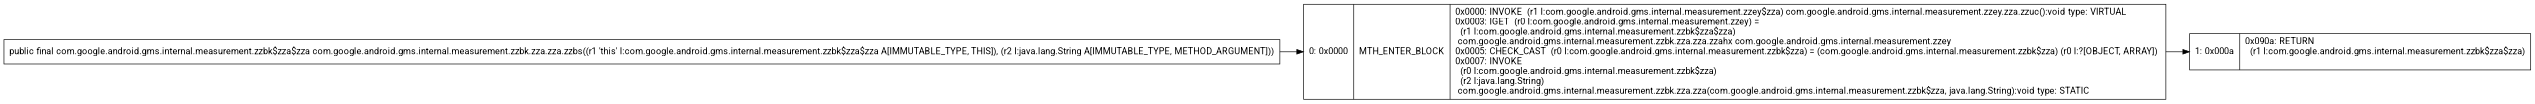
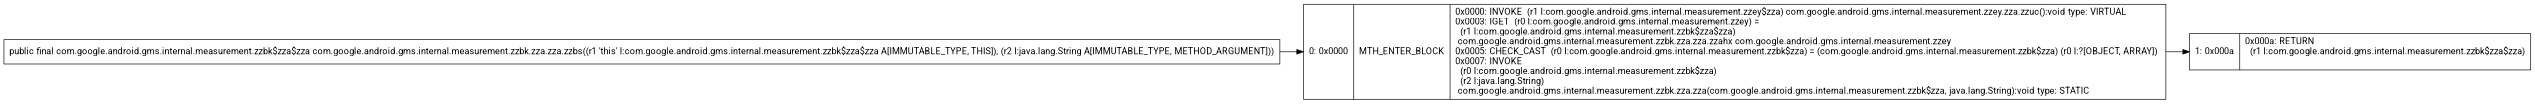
(2282, 42) -> (2282, 42)
